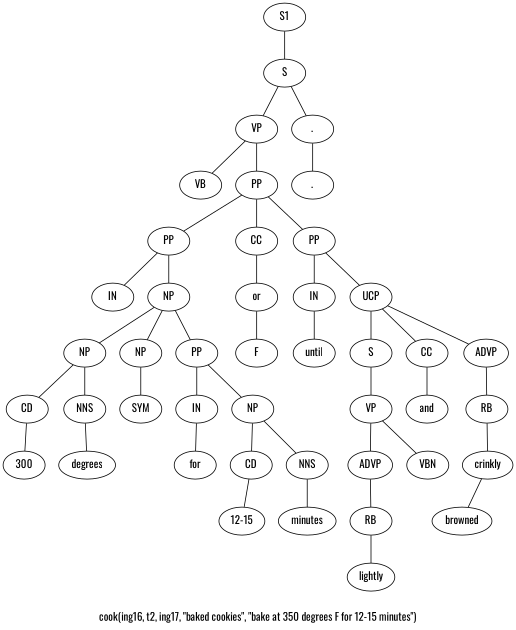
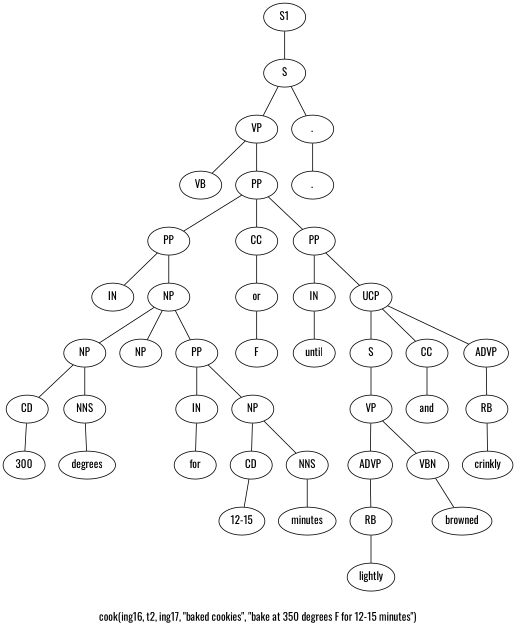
(141, 409) -> none
(475, 493) -> (445, 493)
